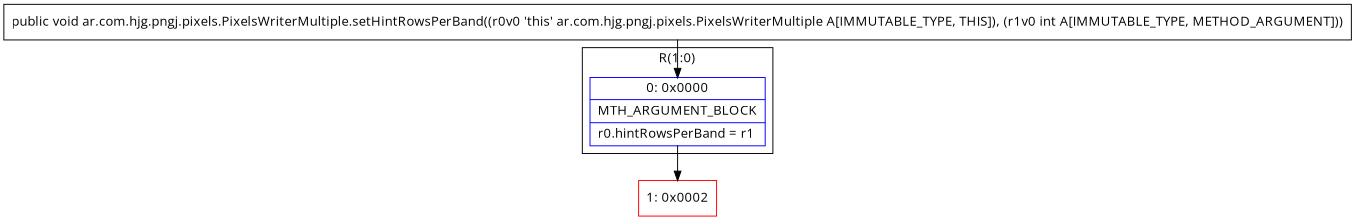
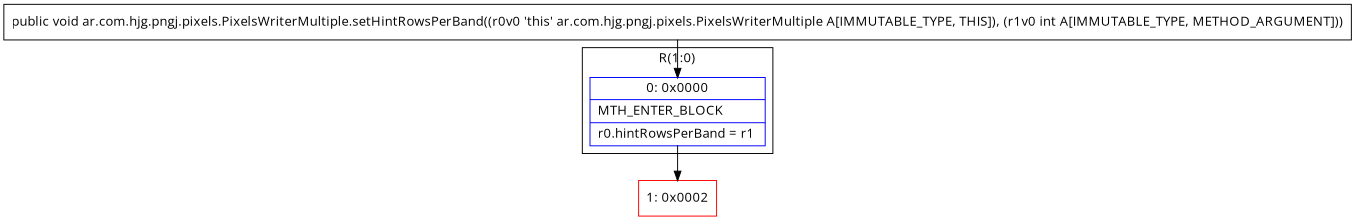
(678, 111) -> (660, 111)
